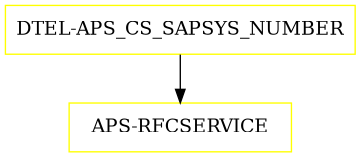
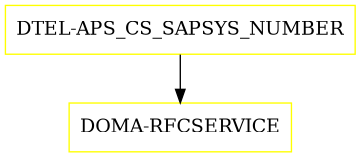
(180, 127) -> (180, 127)
